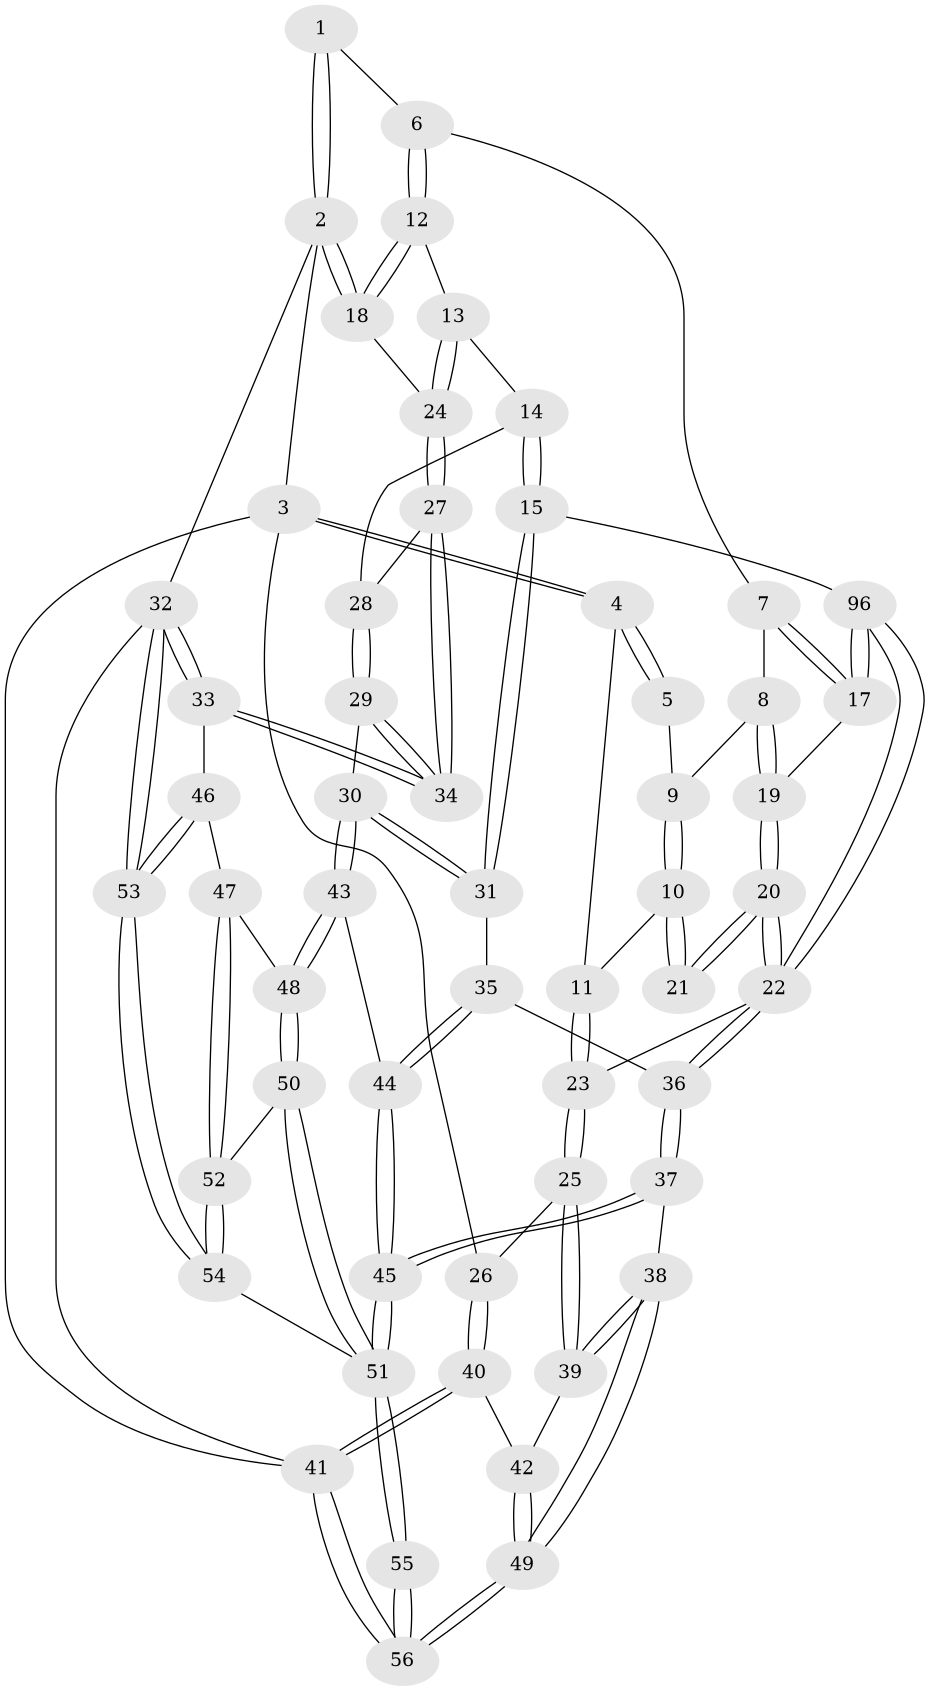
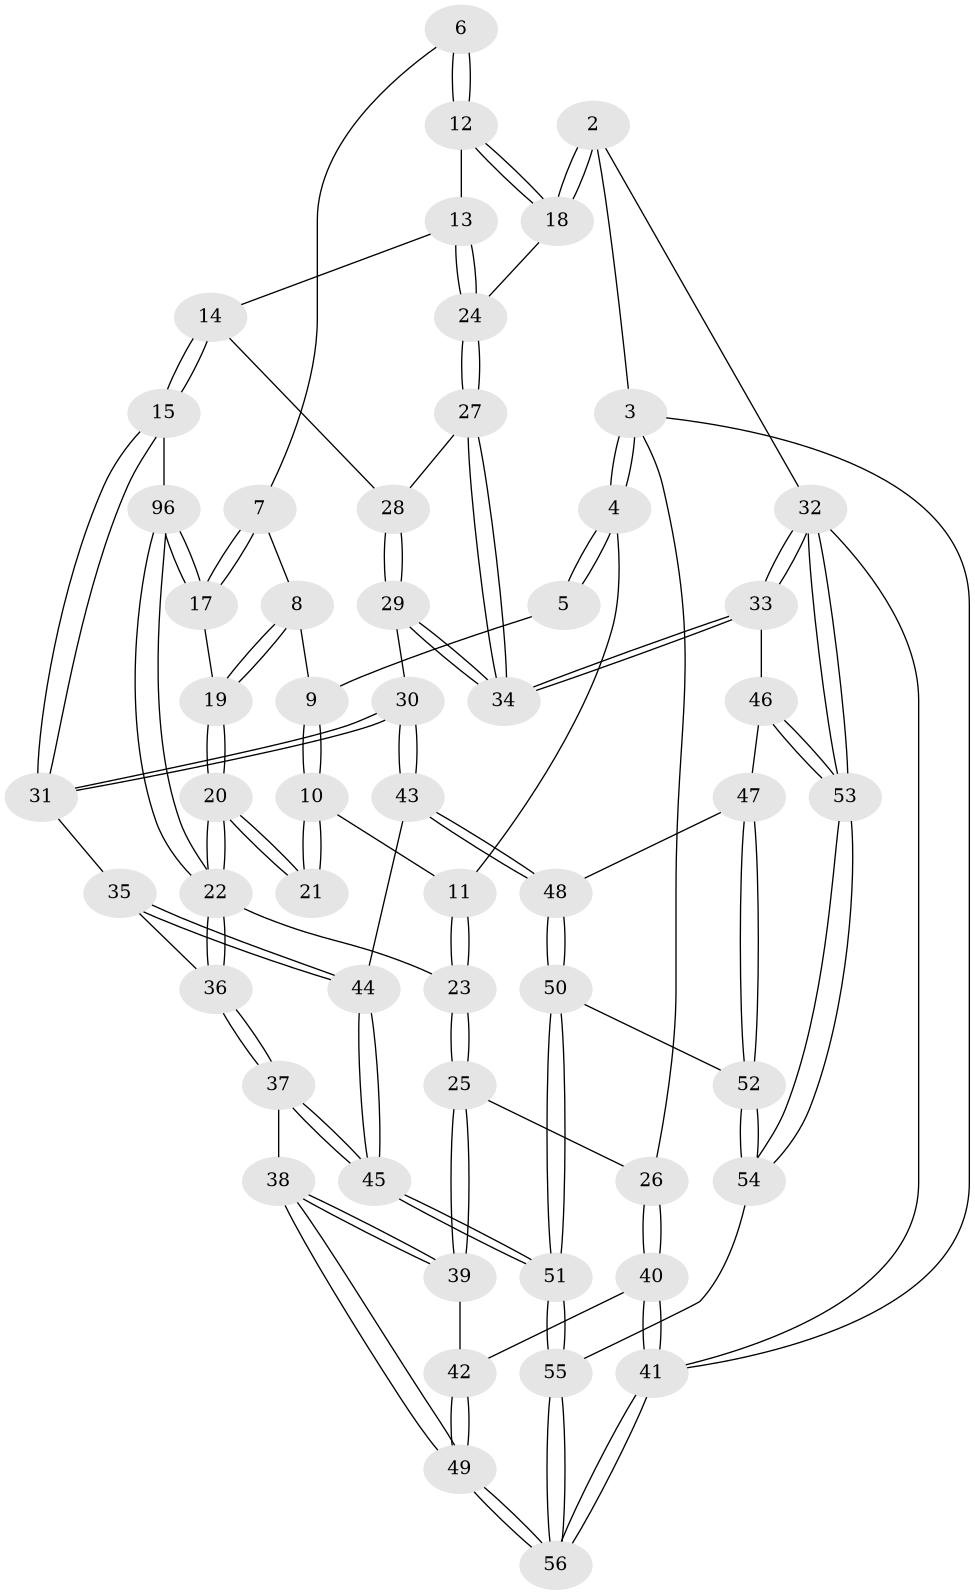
(321, 29) -> none
(297, 1325) -> (690, 1307)
